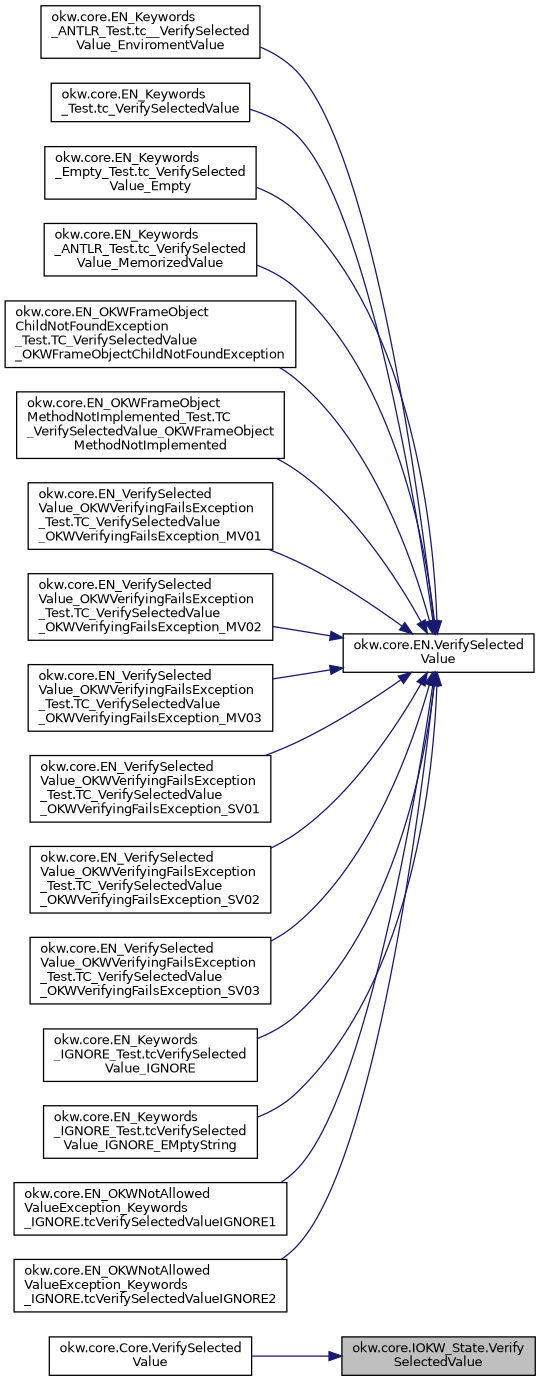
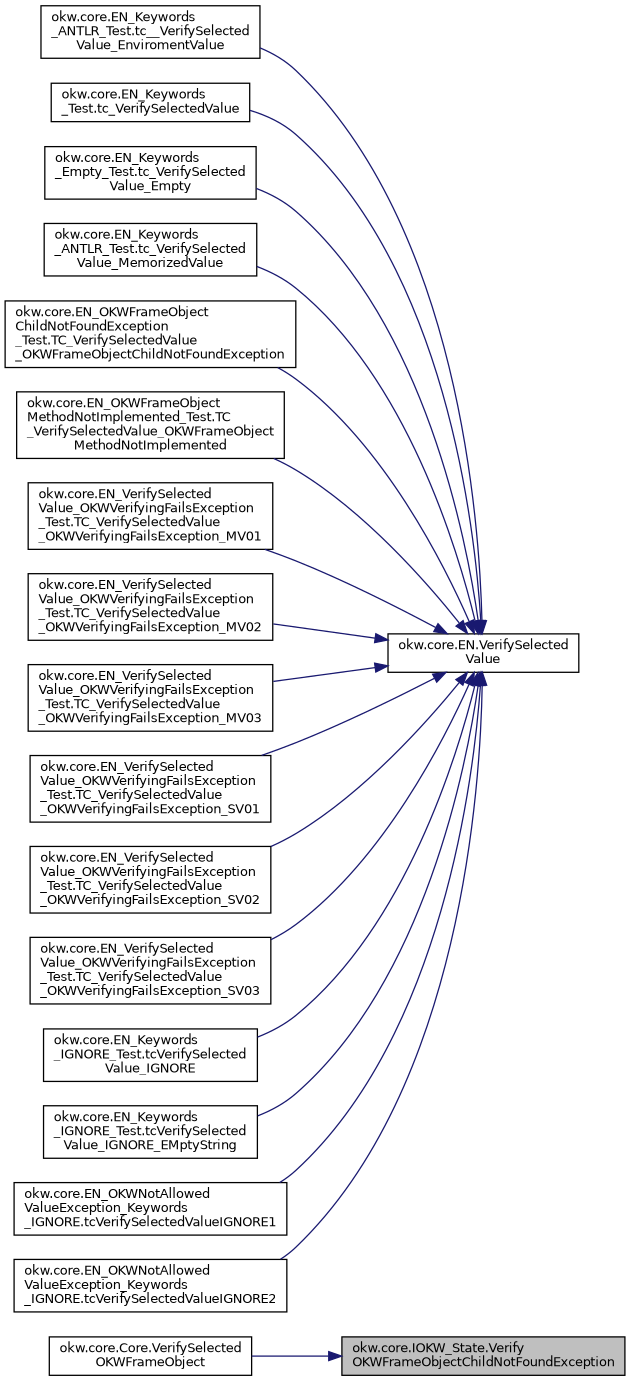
(150, 1356) -> (150, 1356)
(439, 1356) -> (483, 1356)
